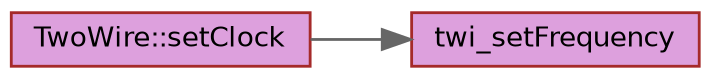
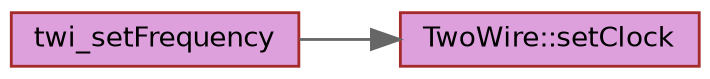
(346, 39) -> (335, 39)
